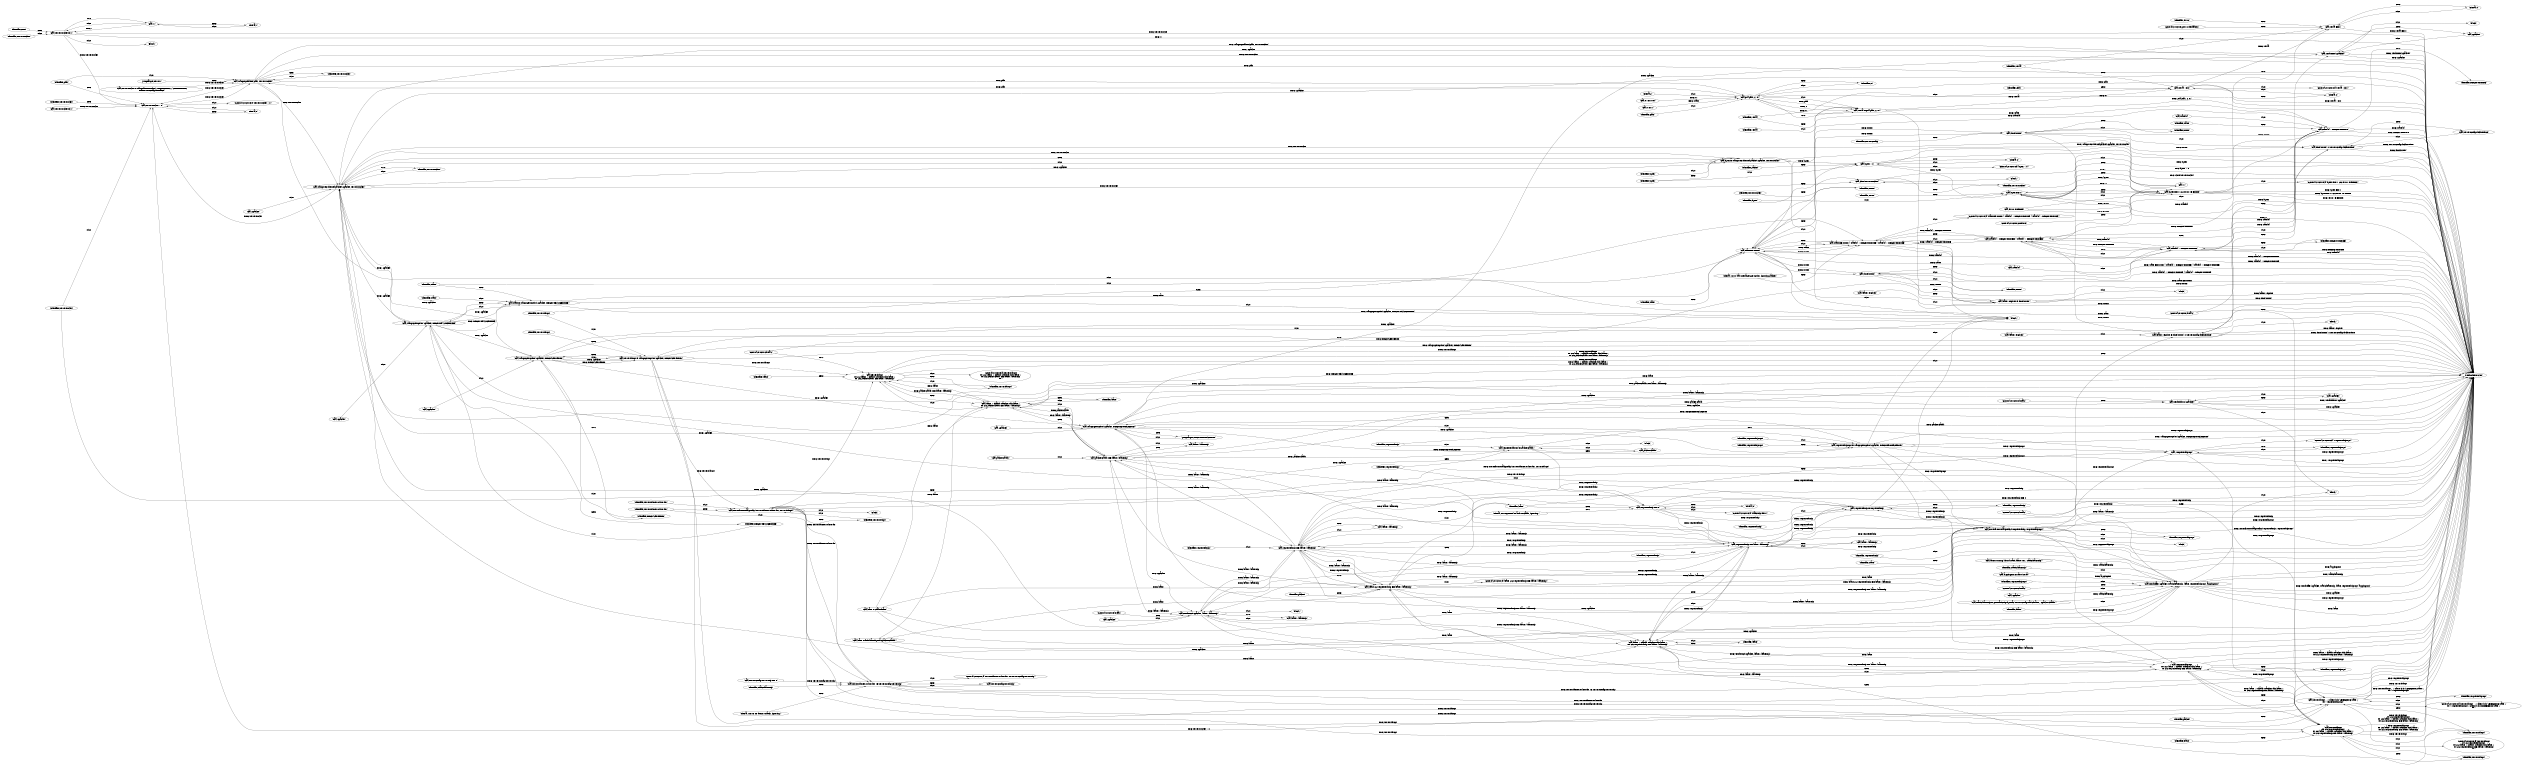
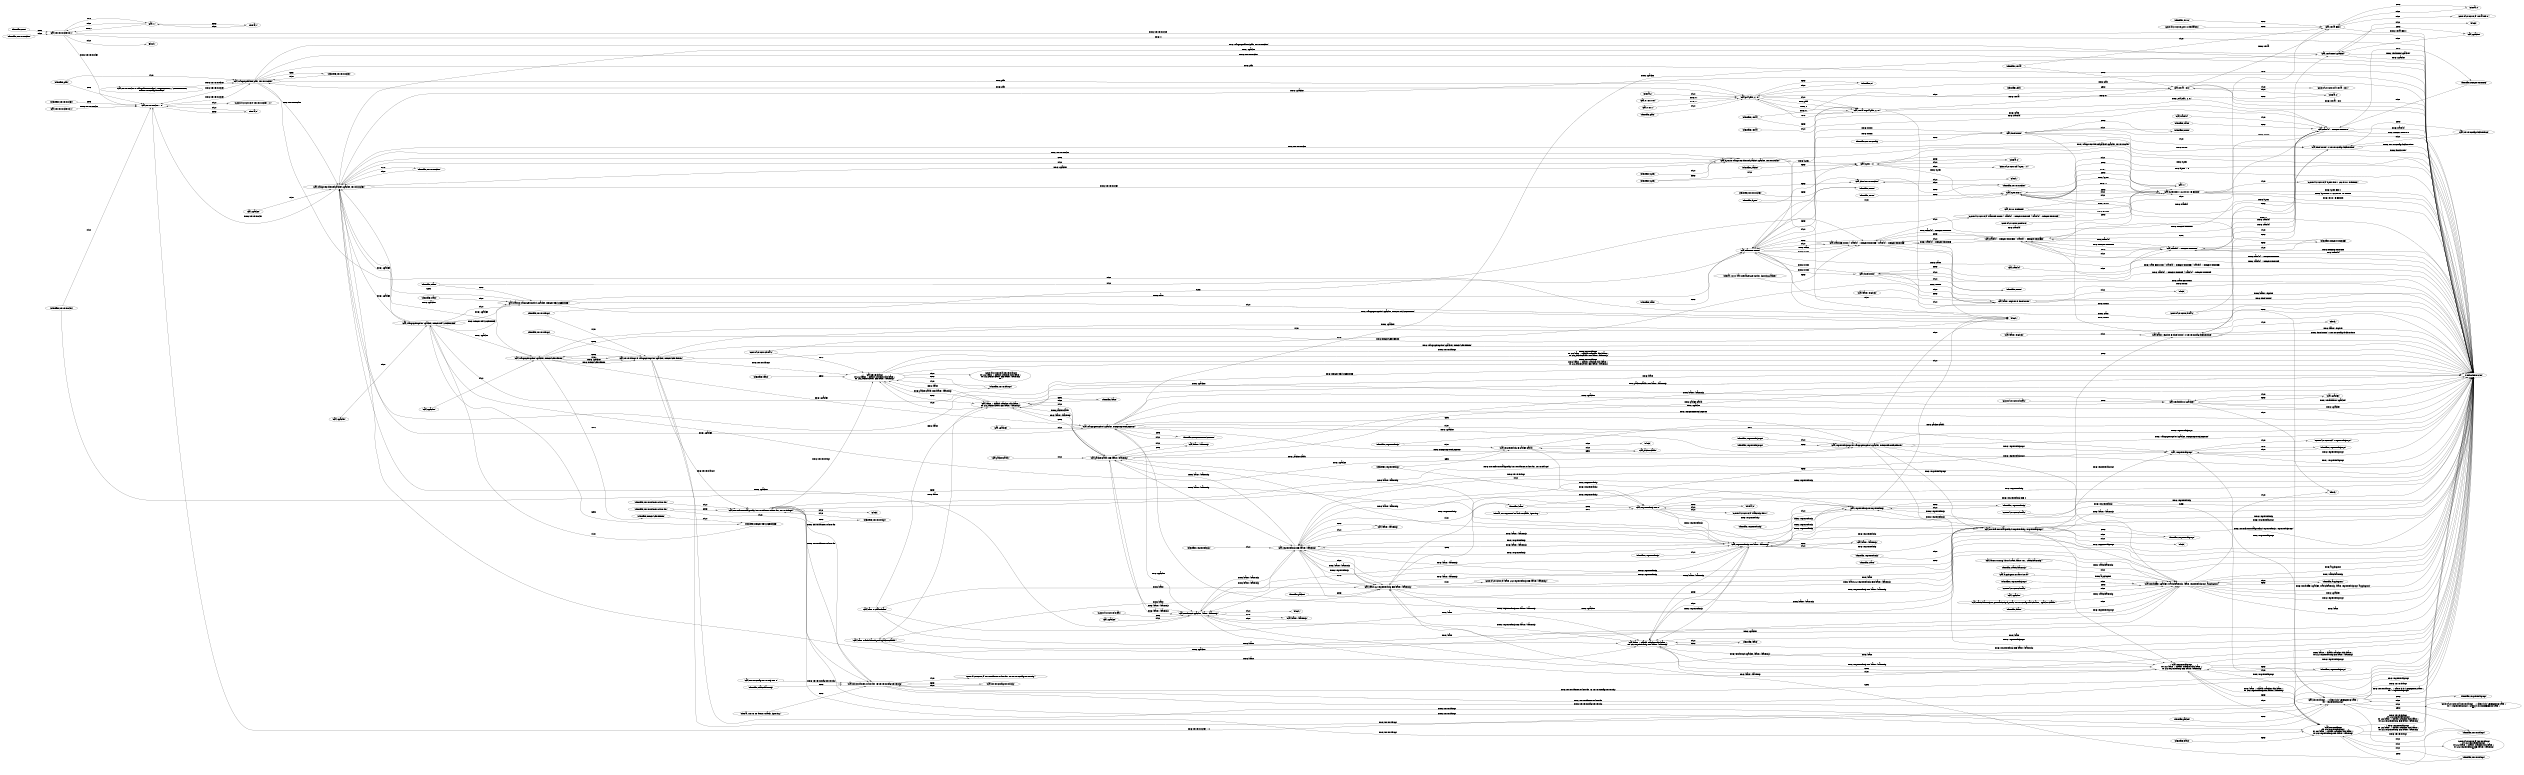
none -> (2474, 16)
(152, 81) -> none
(1694, 101) -> (1694, 101)
none -> (2404, 106)
(2230, 179) -> none
(1969, 257) -> (2036, 231)
(471, 305) -> (401, 292)
(1199, 438) -> (1199, 438)
(1516, 448) -> (1516, 448)
(581, 452) -> (704, 520)
(1208, 566) -> (1125, 554)
none -> (2333, 582)
